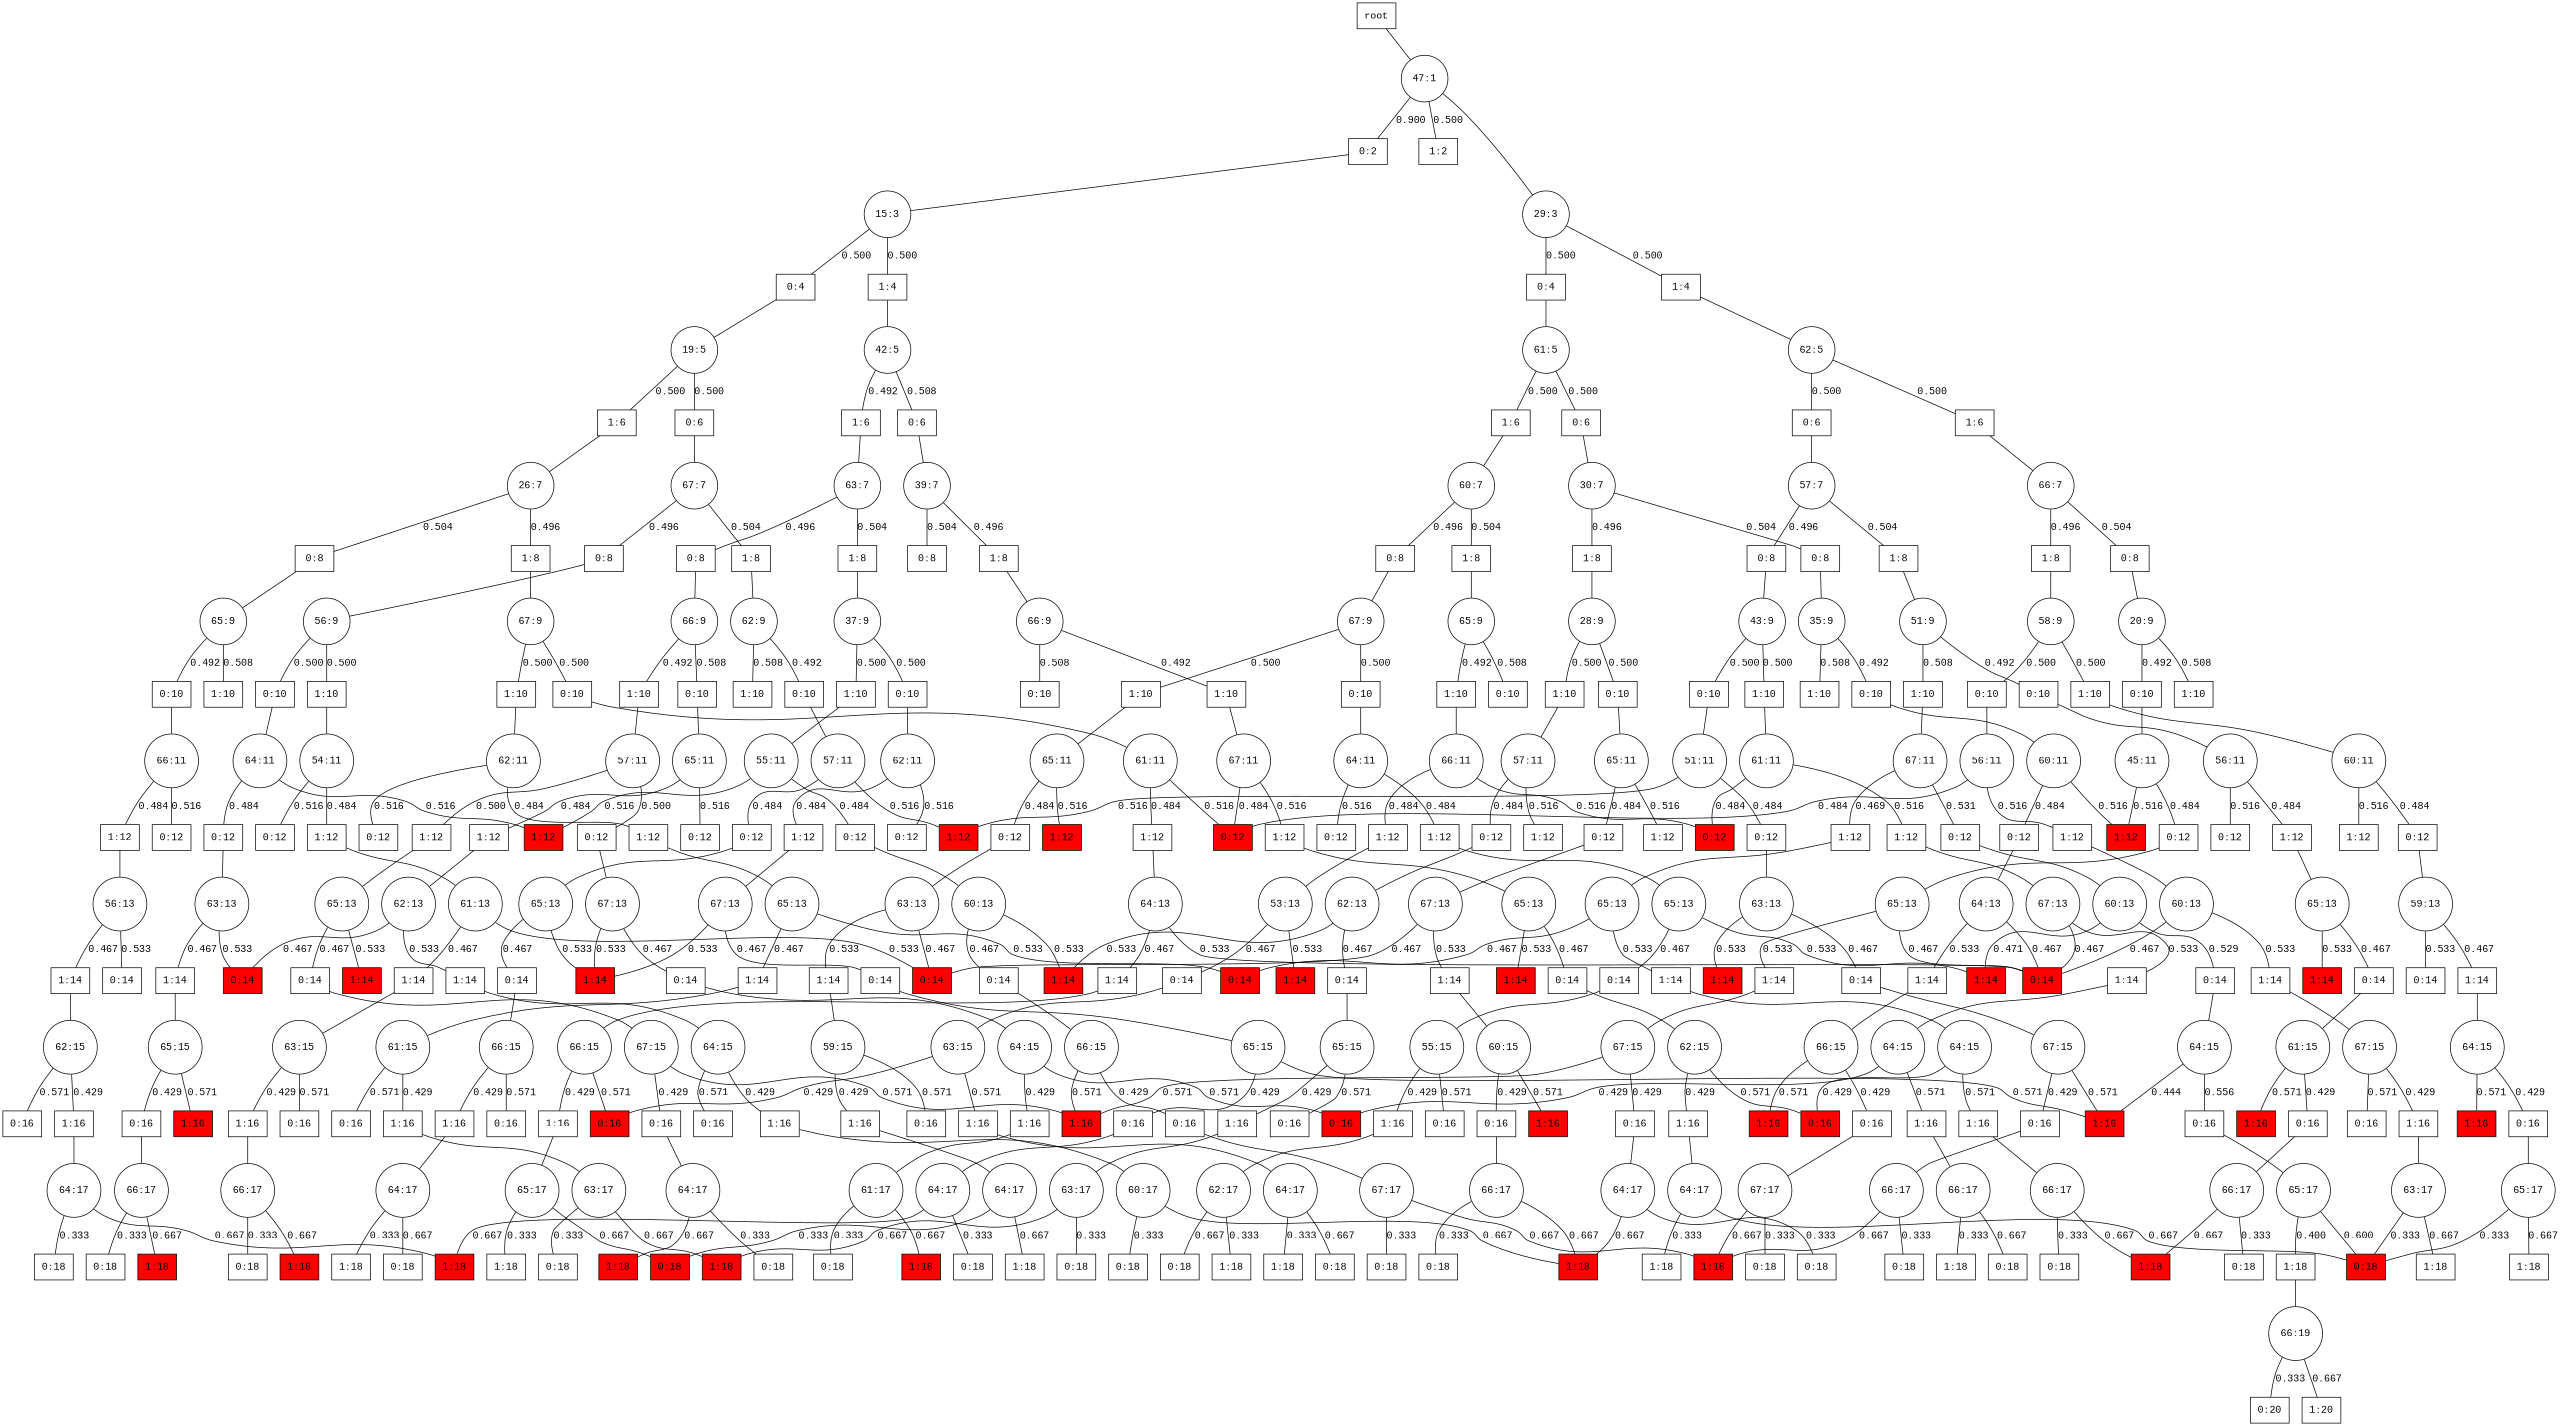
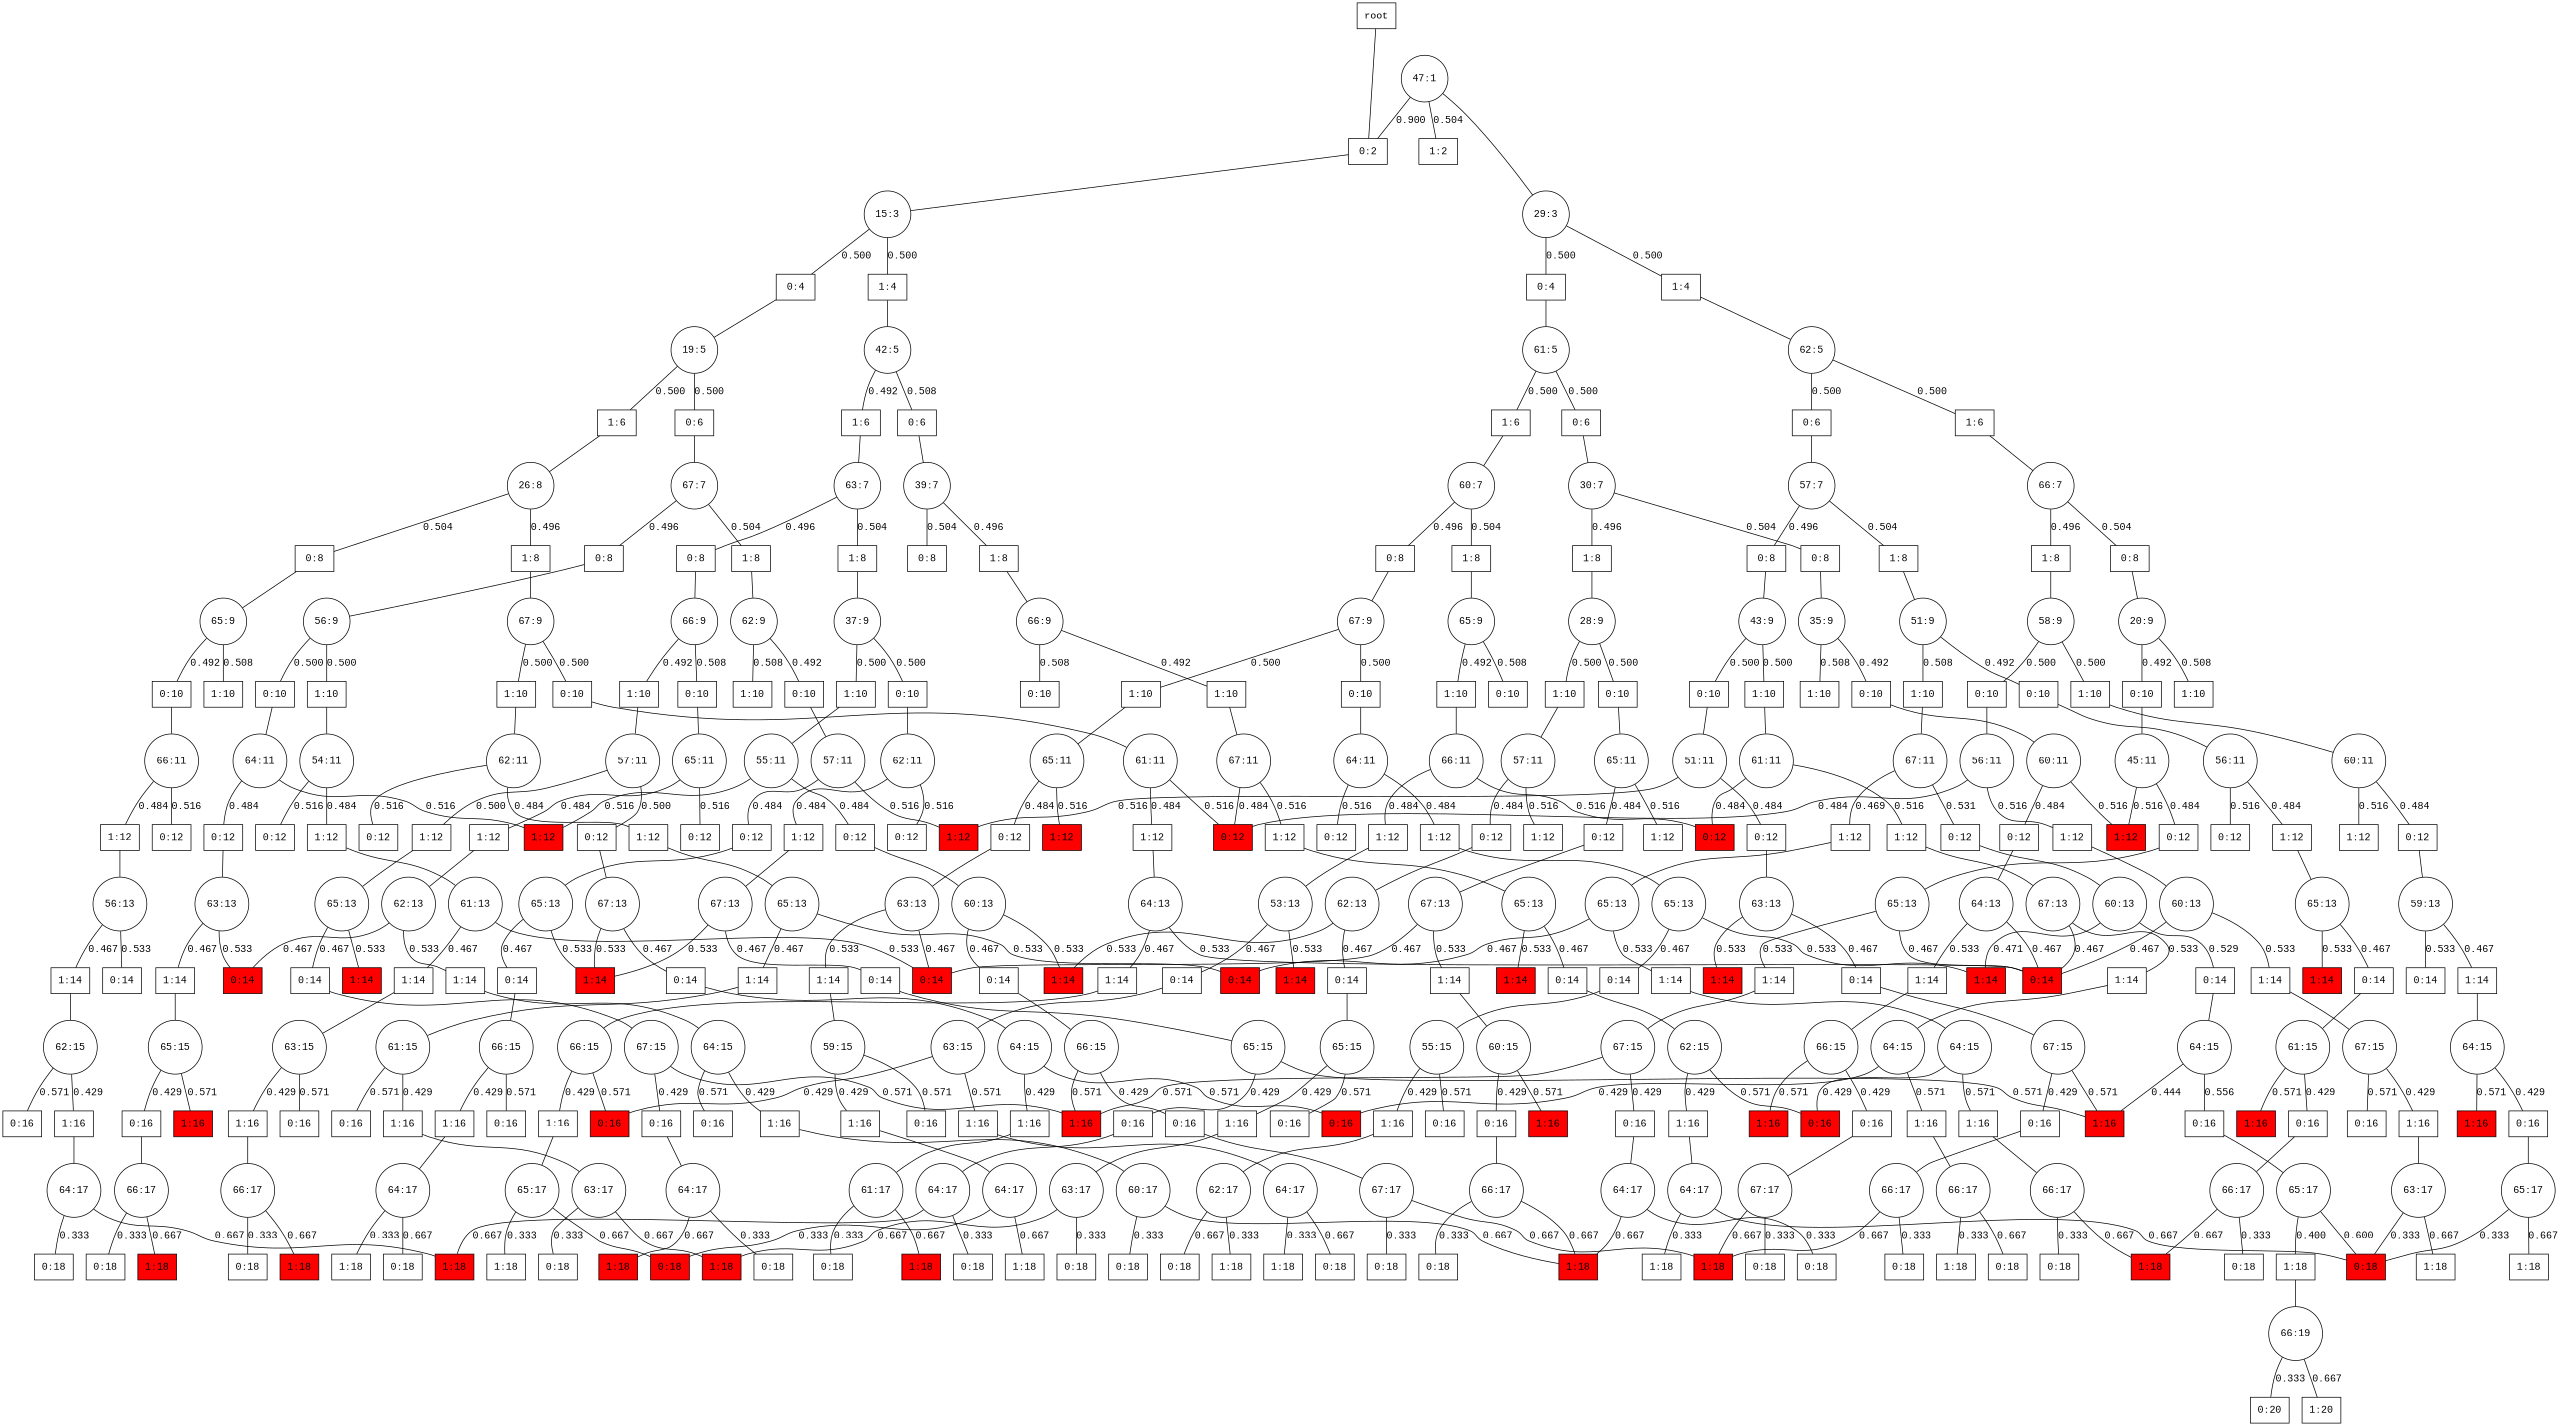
(1398, 44) -> (1372, 84)
(1448, 120) -> (1448, 120)
(531, 486) -> (531, 486)
